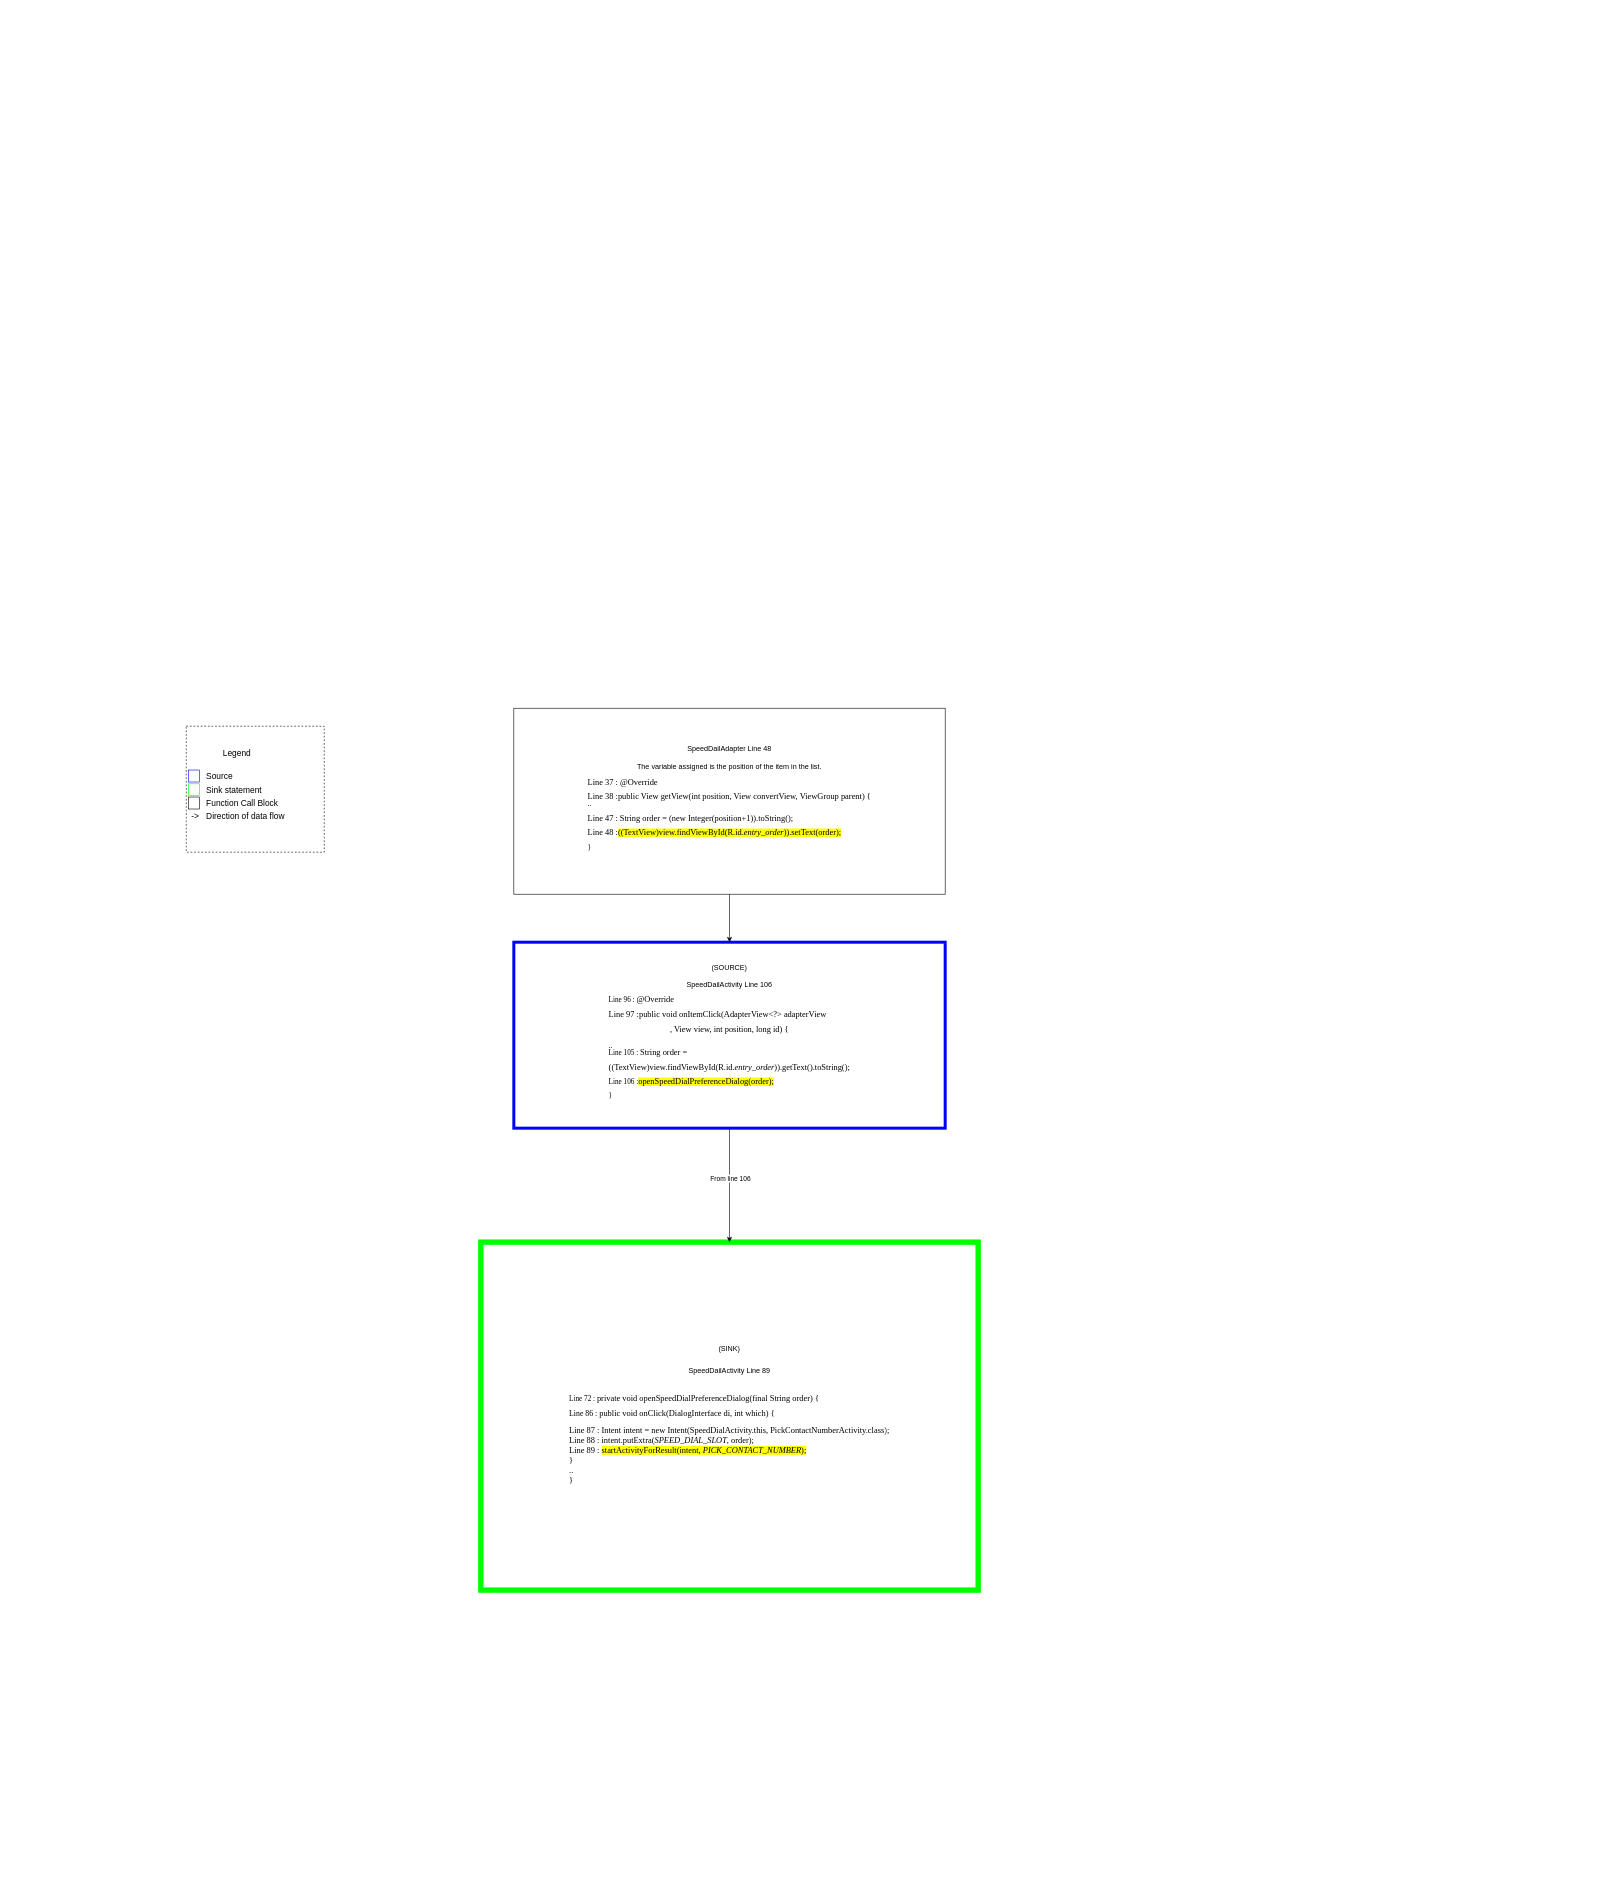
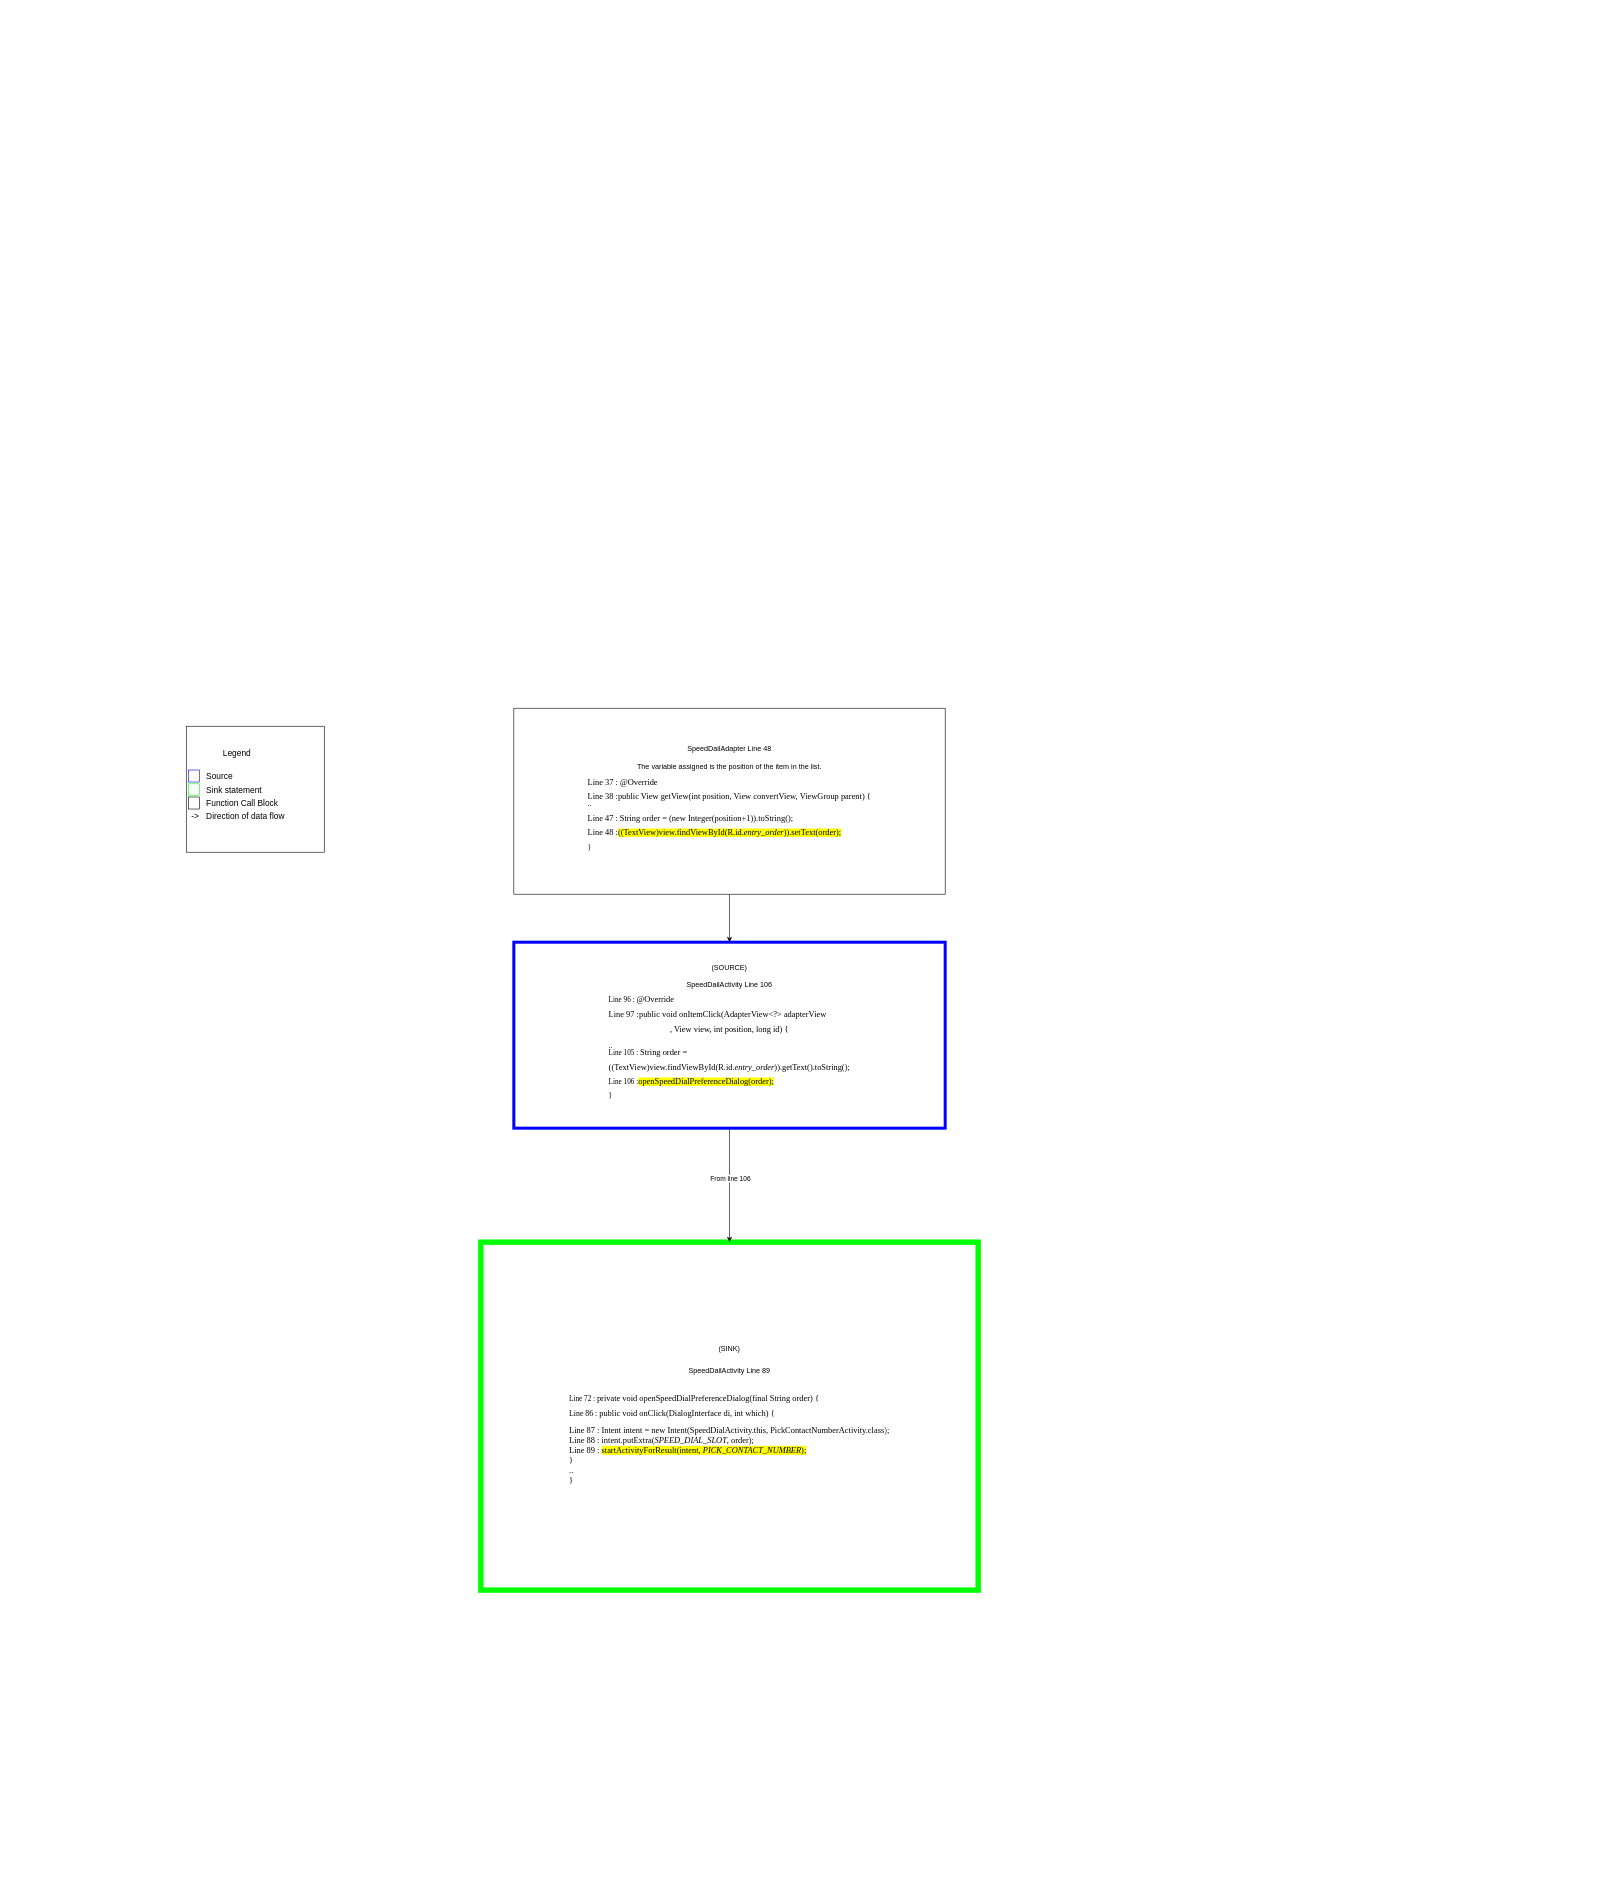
(255, 789) -> (255, 789)
